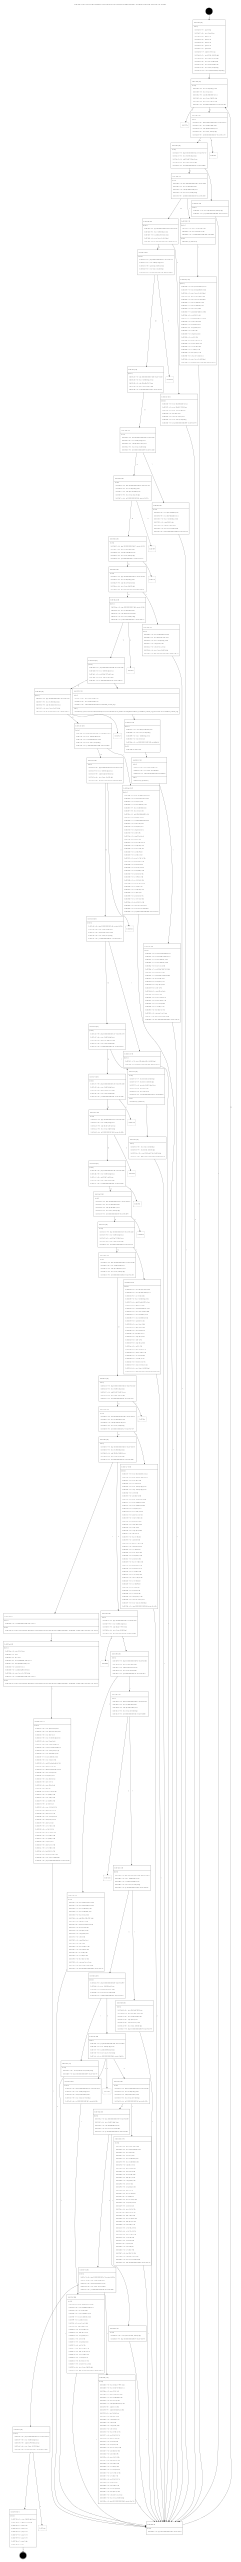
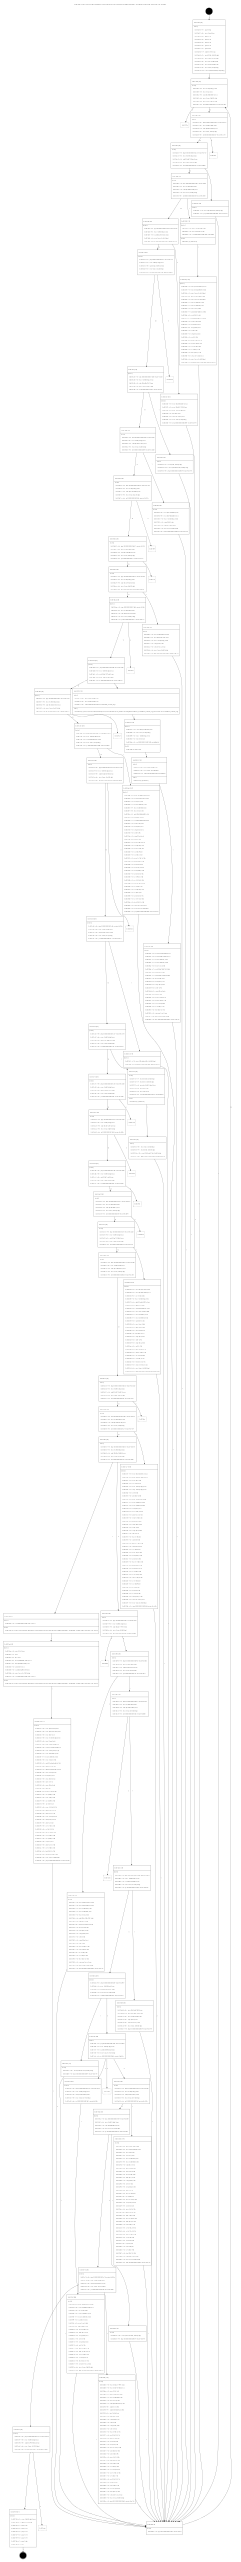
none -> (174, 464)
